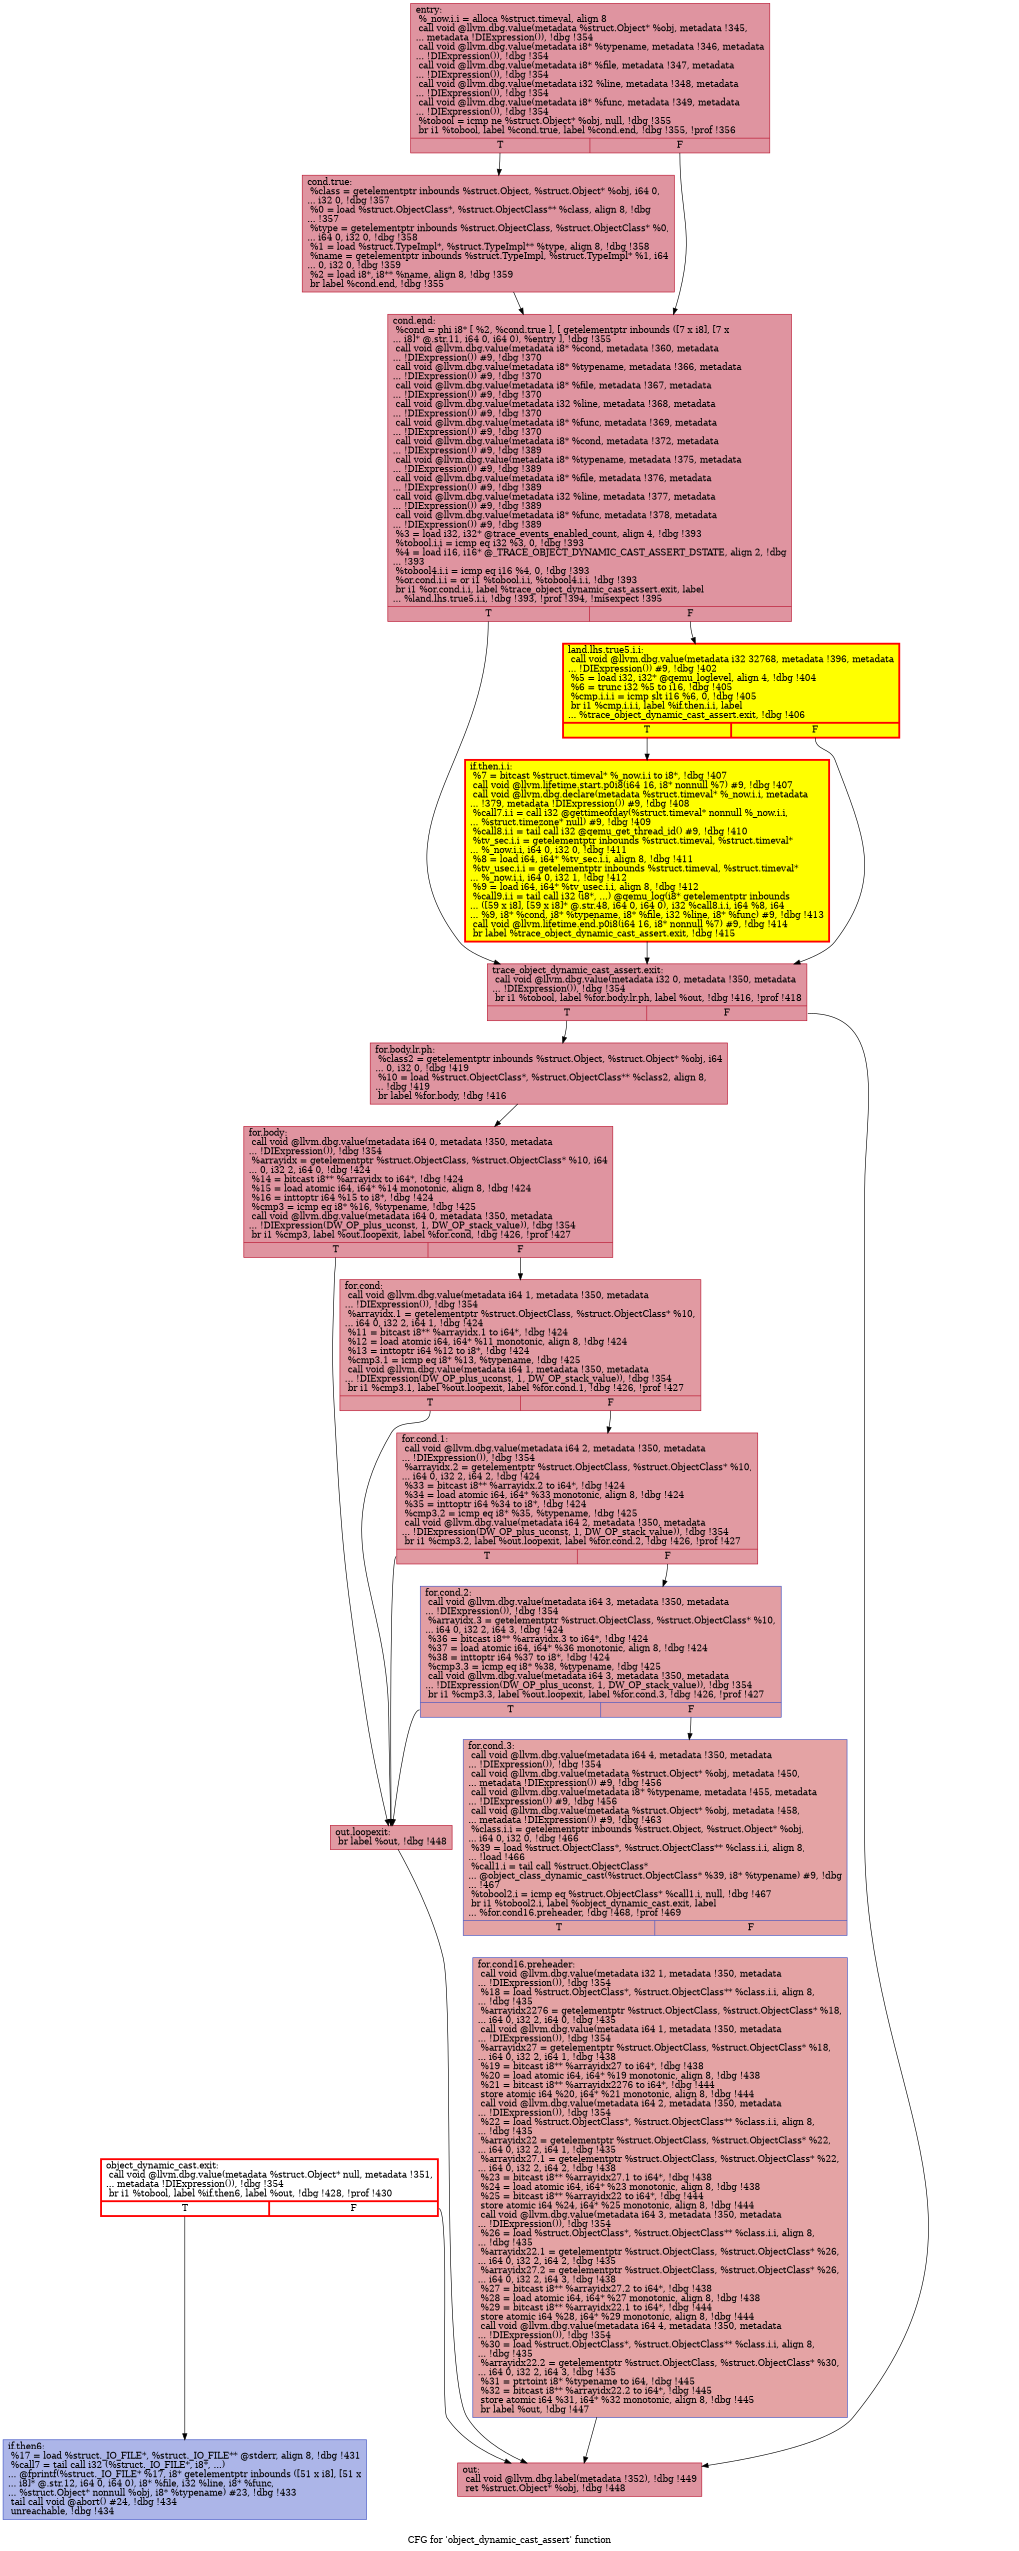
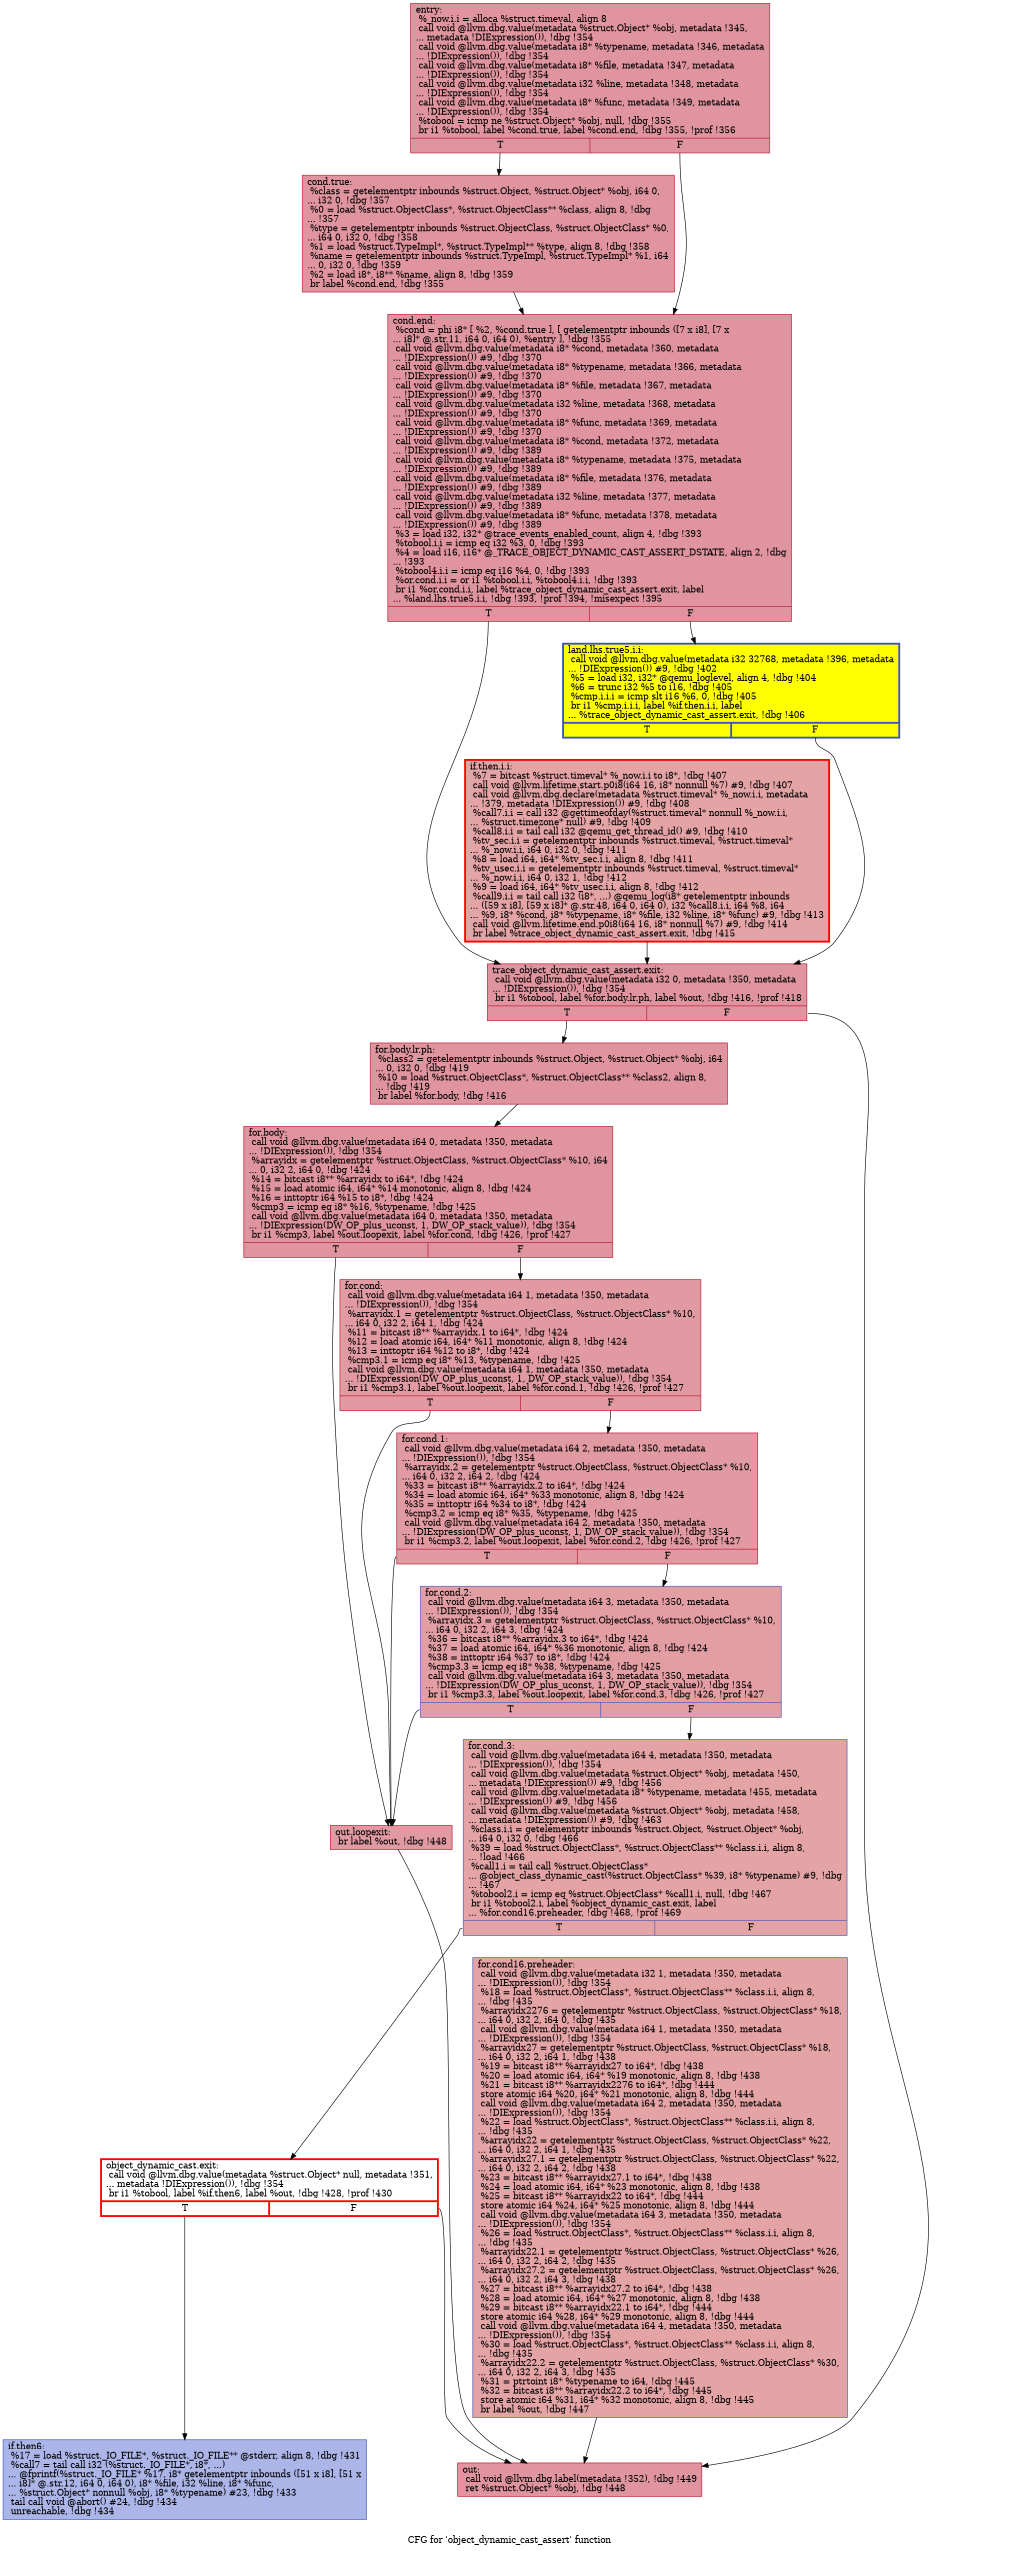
(731, 691) -> (731, 691)
(647, 746) -> none
(647, 851) -> (647, 851)
none -> (379, 2042)
